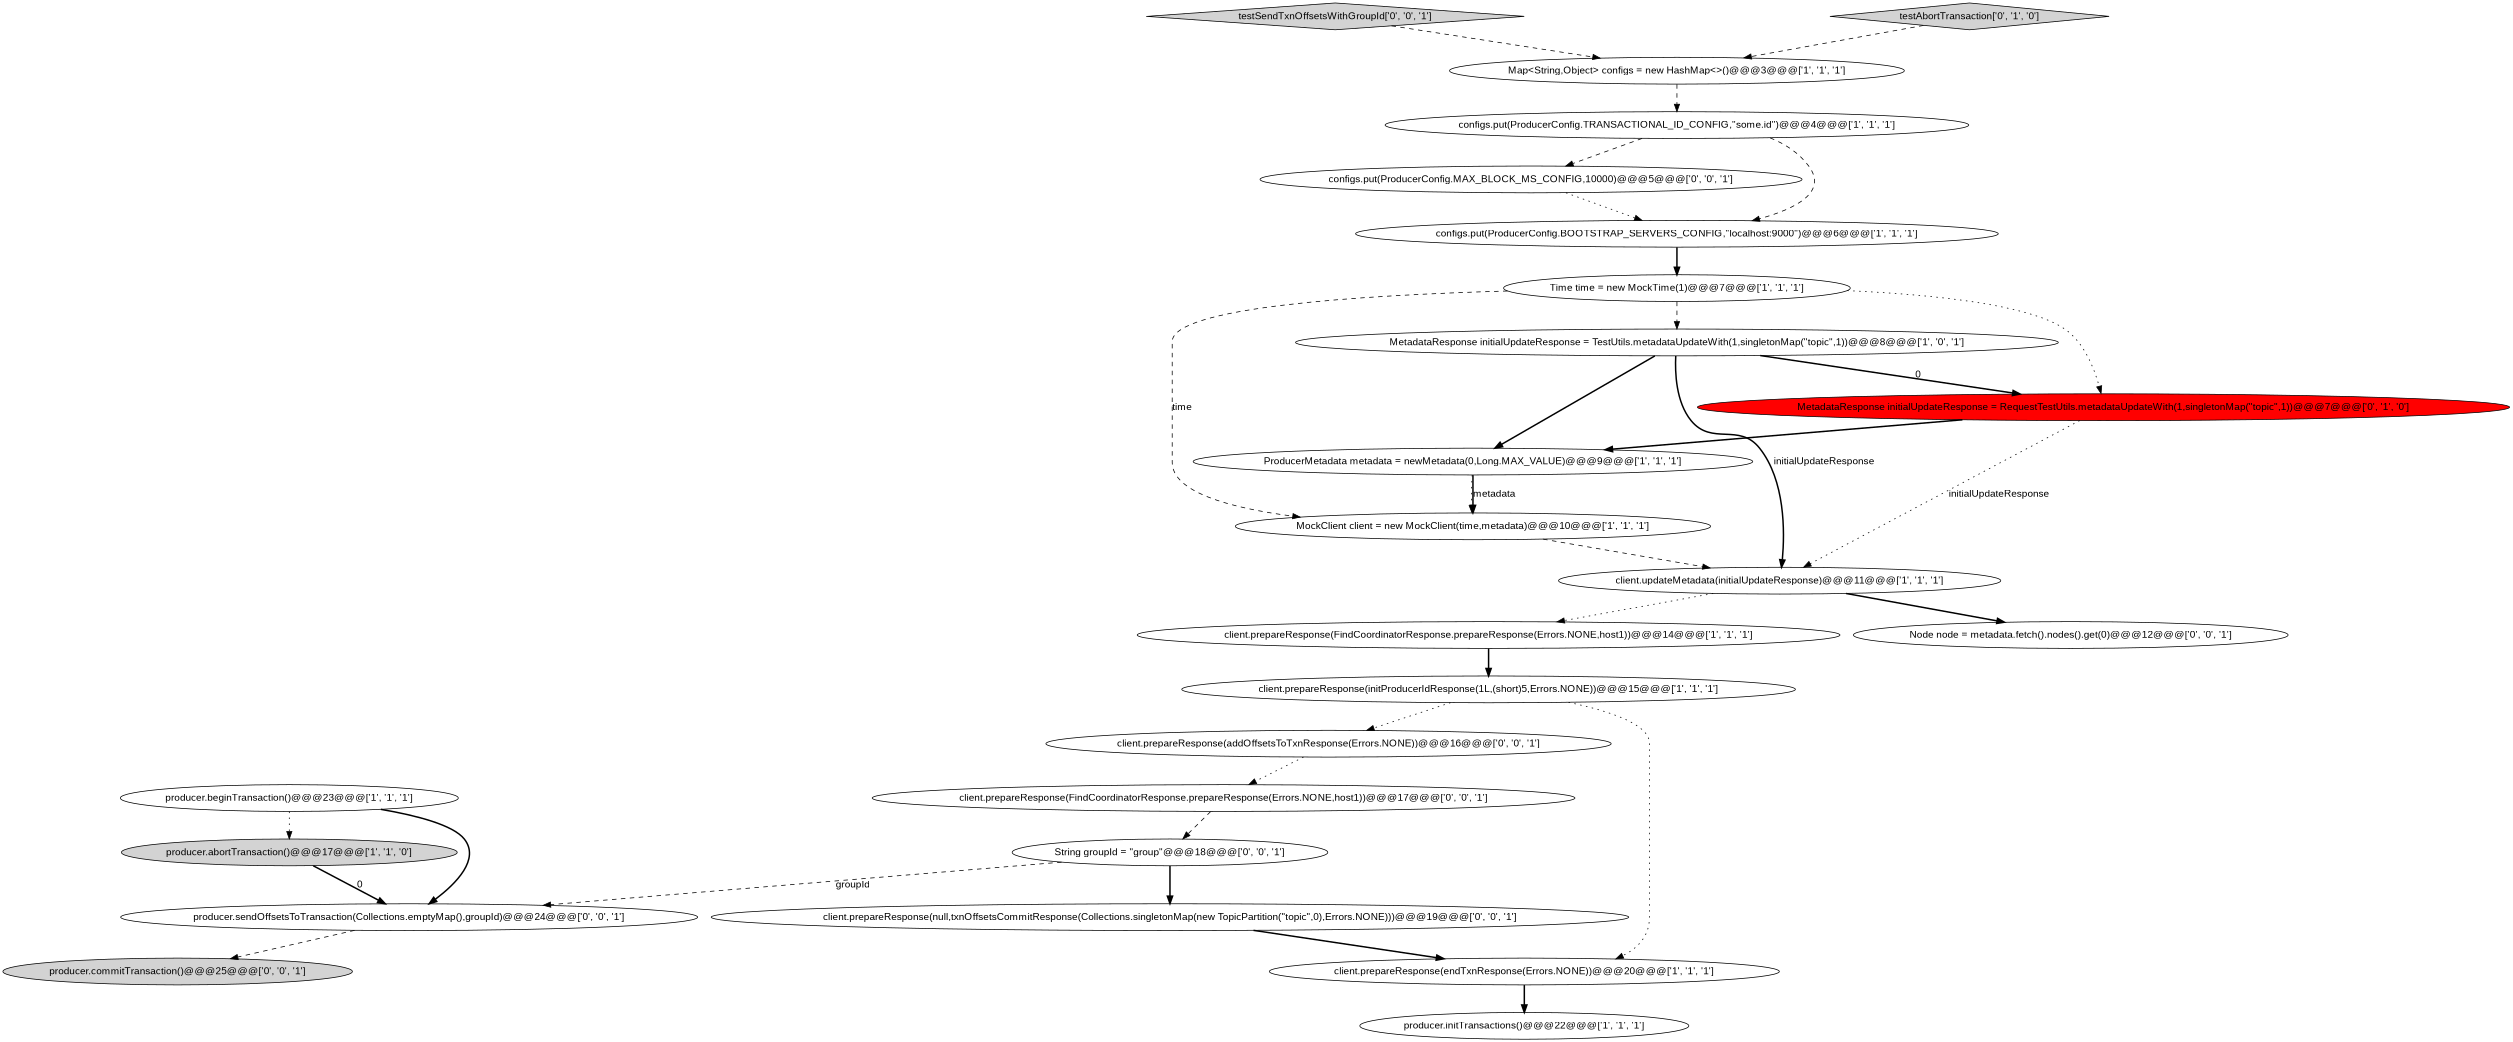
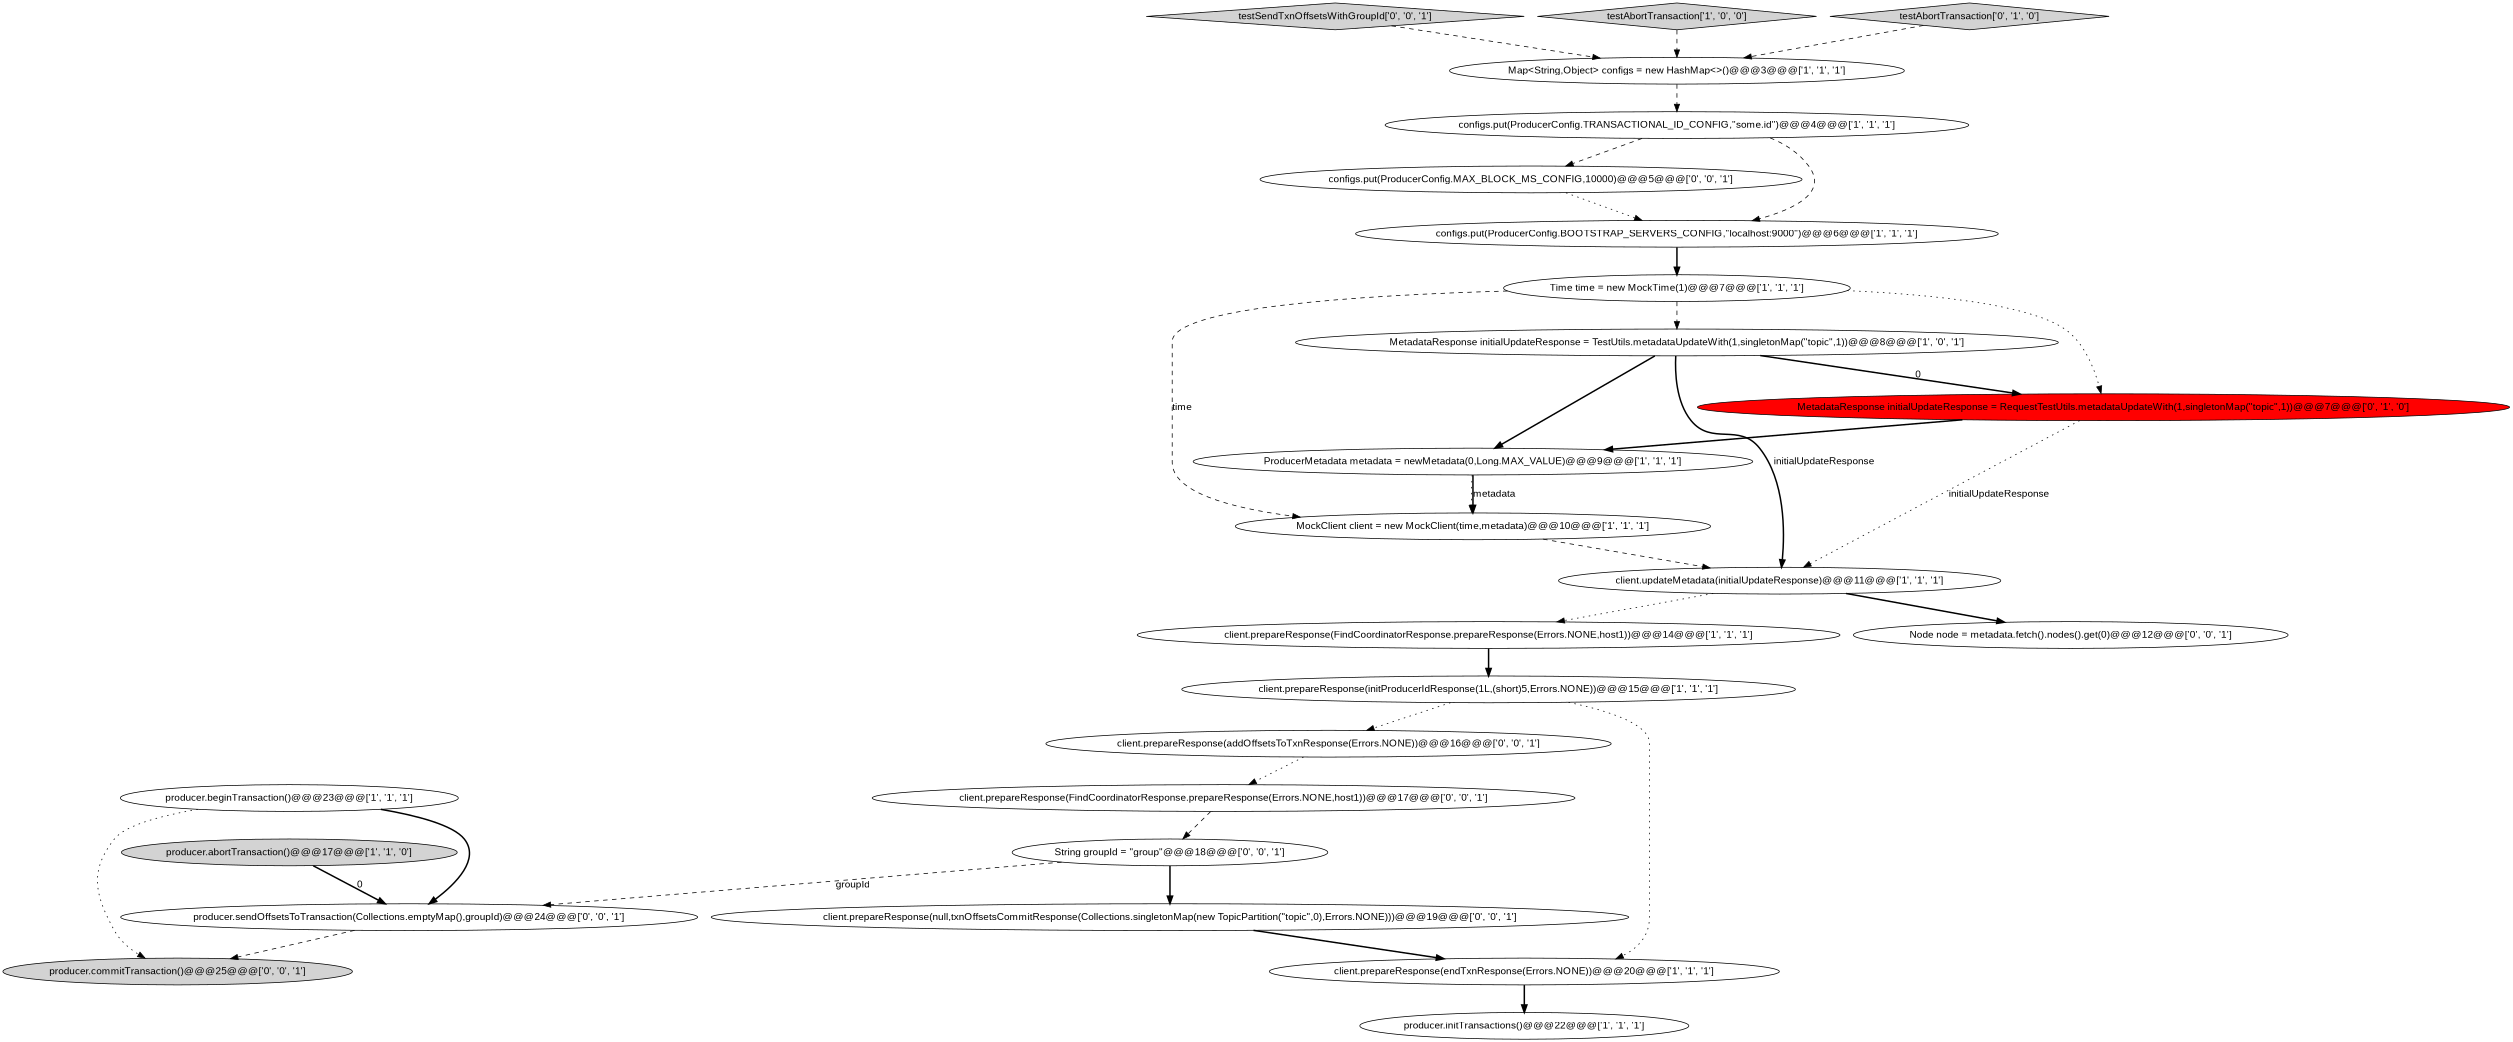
none -> (1677, 16)
(289, 822) -> (103, 857)
